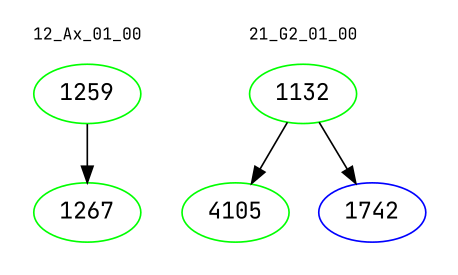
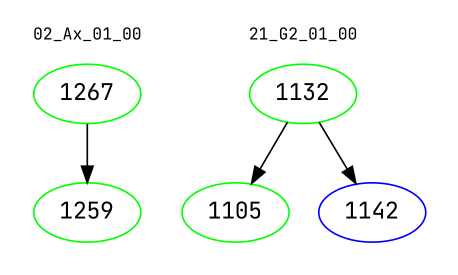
(88, 35) -> (88, 35)
(87, 145) -> (87, 145)
(236, 212) -> (236, 212)
(372, 212) -> (372, 212)
